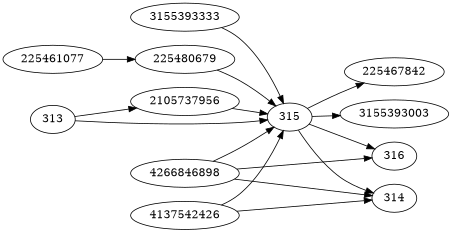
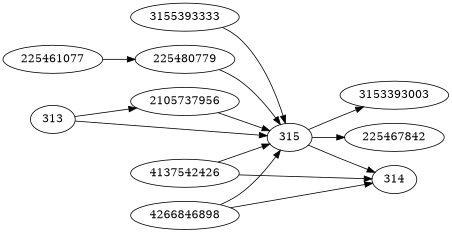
(185, 59) -> (185, 59)
(394, 114) -> (394, 95)
(394, 156) -> none
